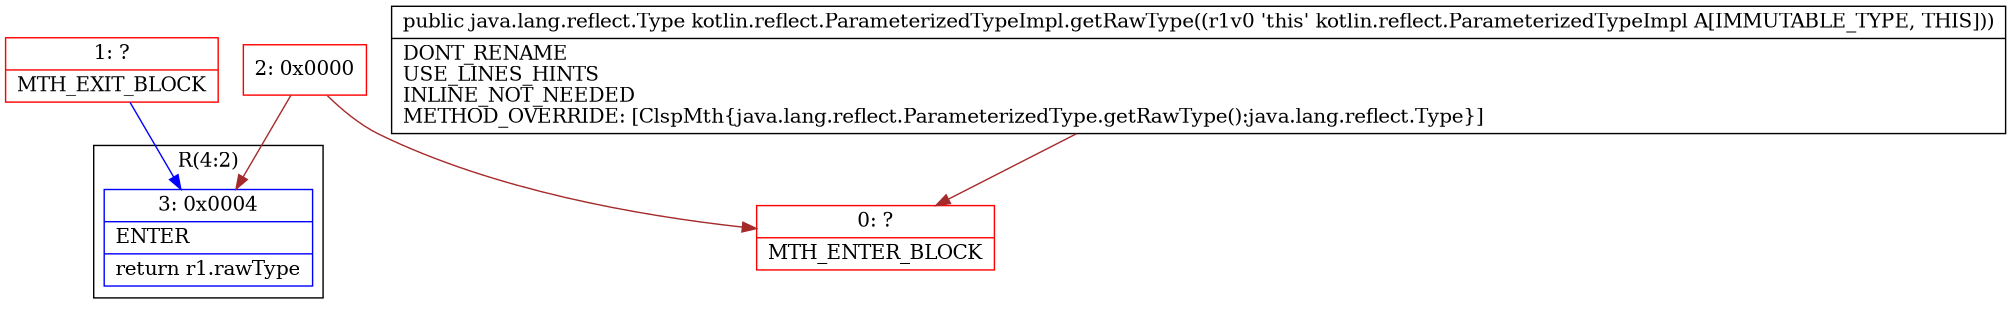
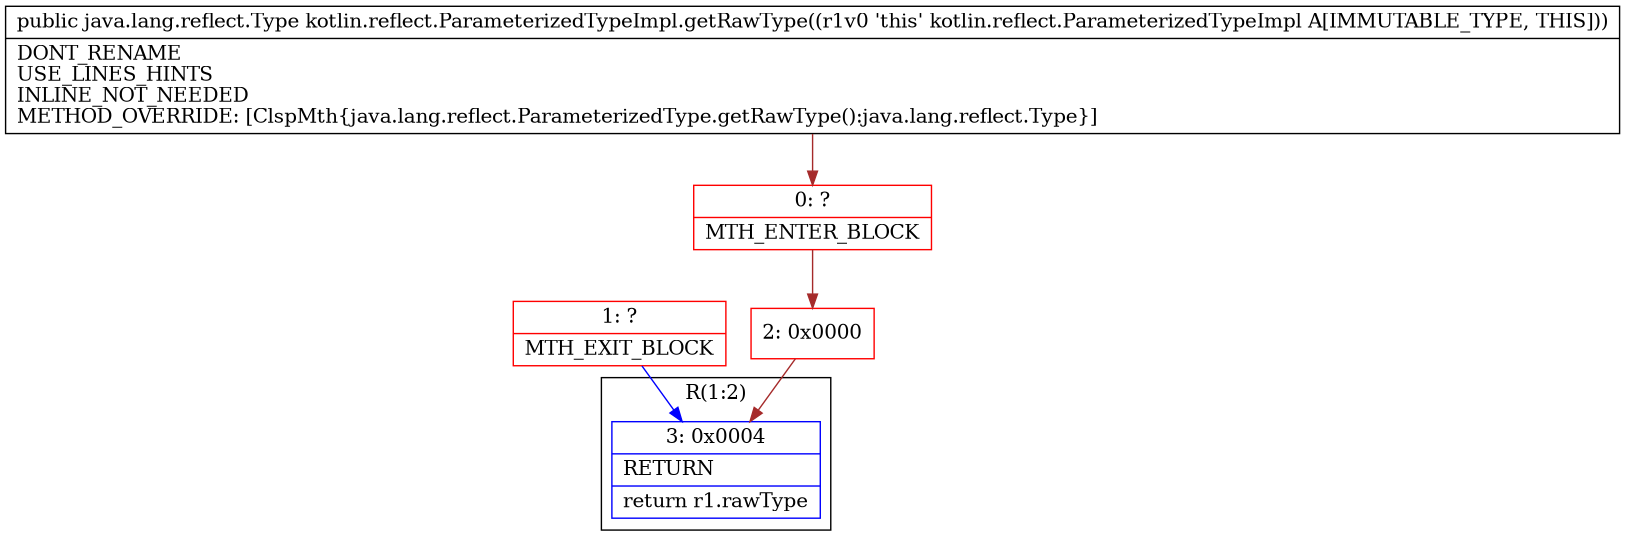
(208, 162) -> (716, 394)
(525, 187) -> (813, 272)
(152, 237) -> (669, 469)
